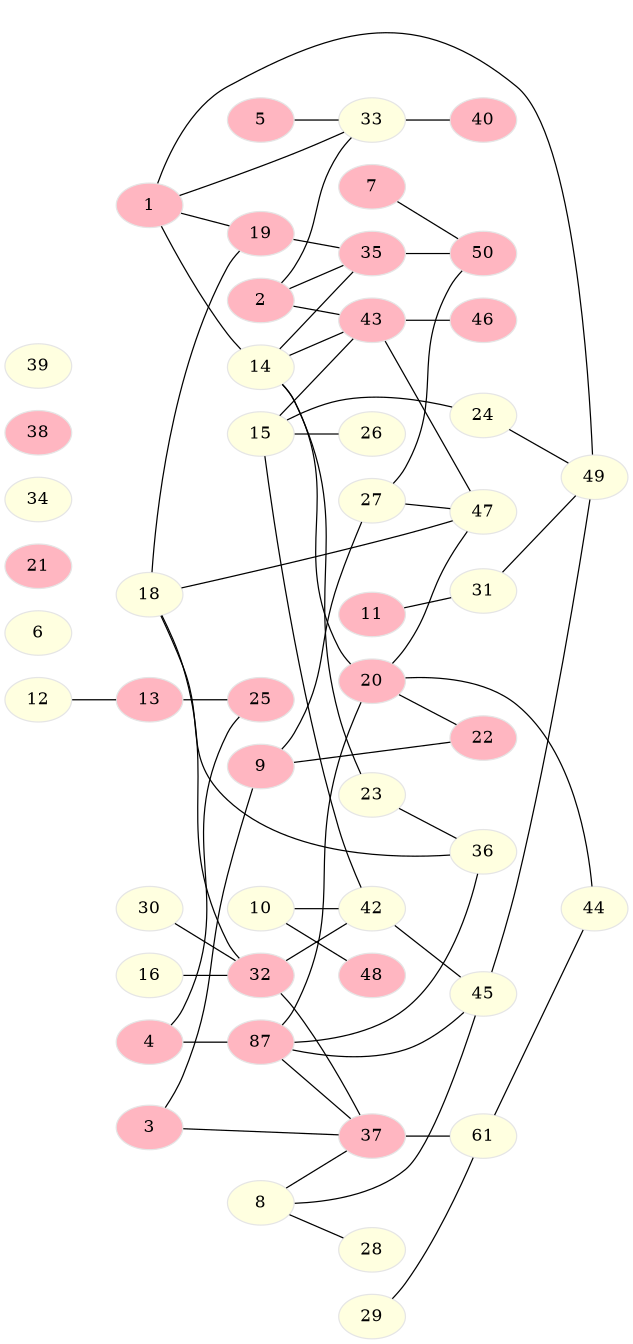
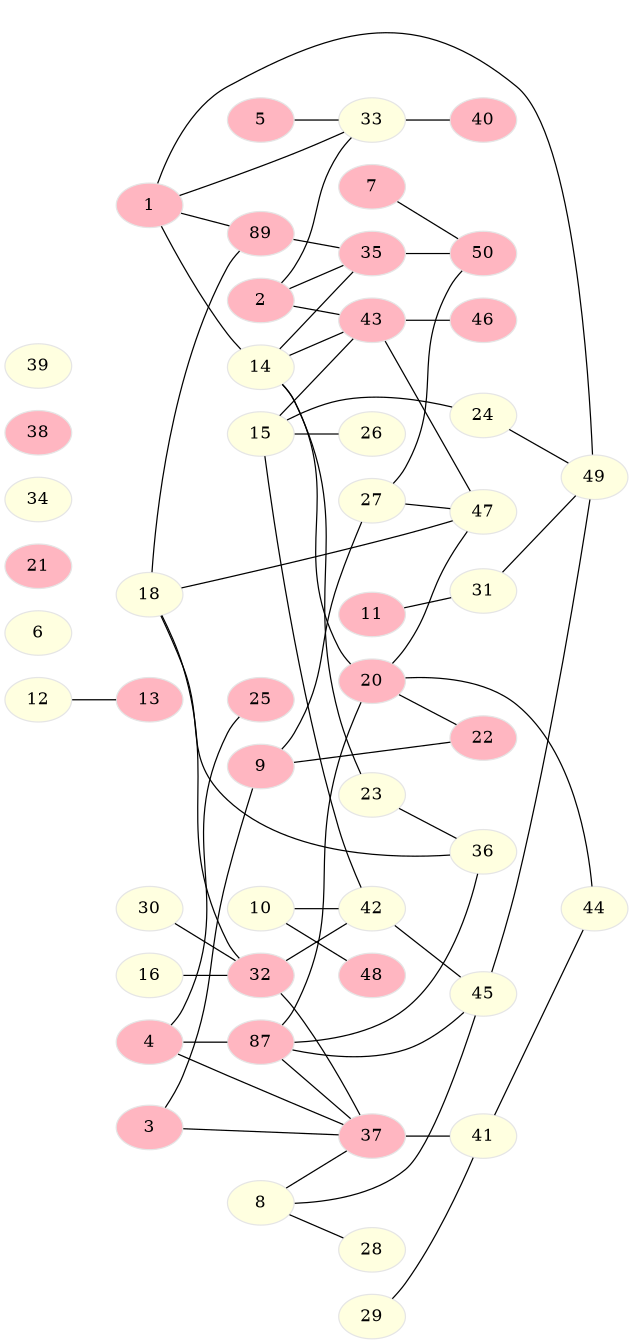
(261, 234) -> (261, 234)
(205, 700) -> none
none -> (261, 1090)
(483, 1136) -> (483, 1136)
